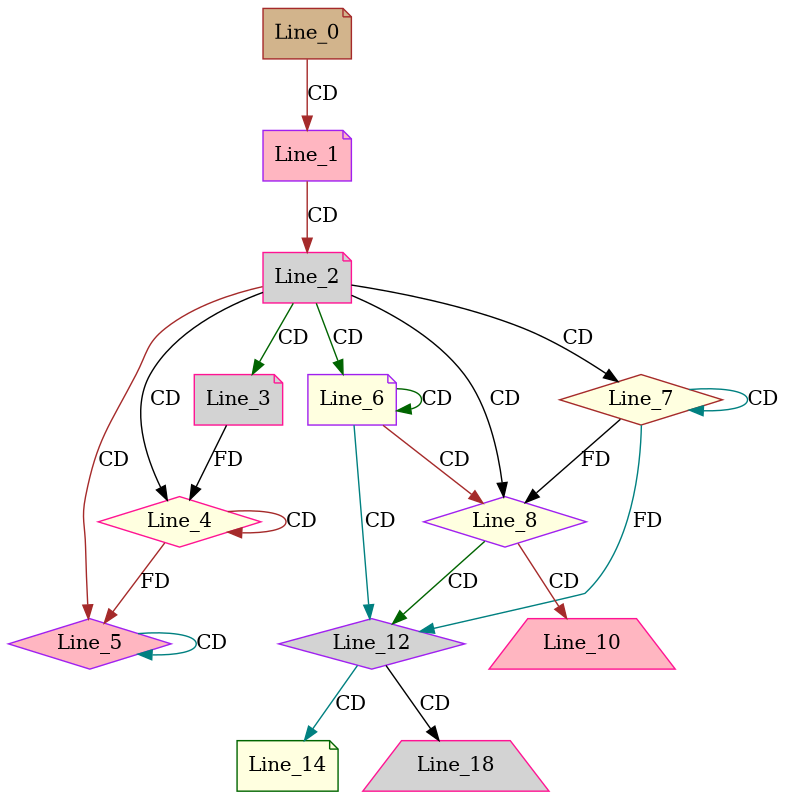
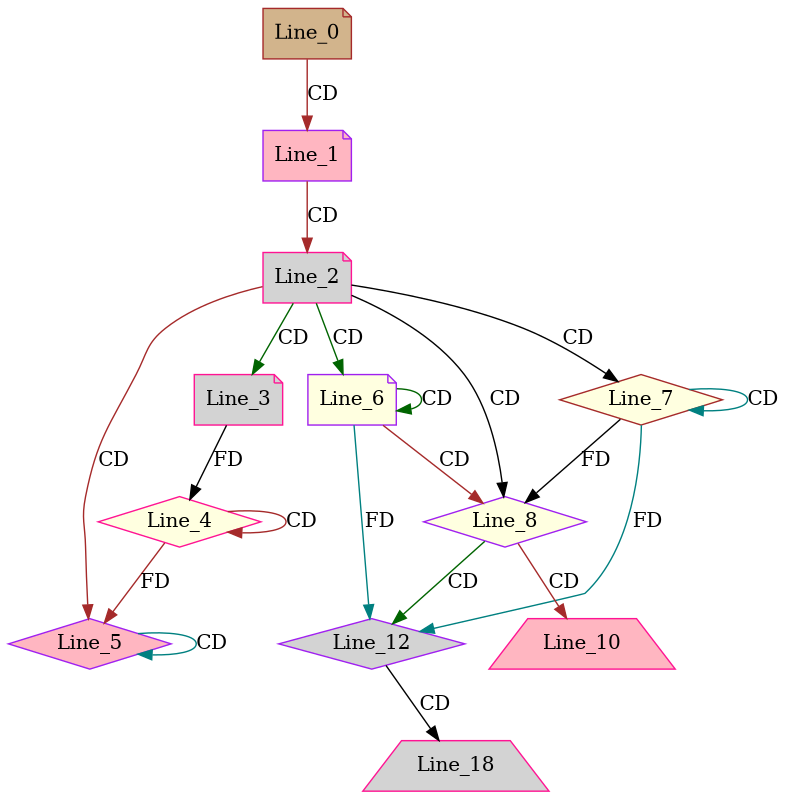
(157, 364) -> none
(380, 522) -> (380, 522)
(288, 766) -> none
